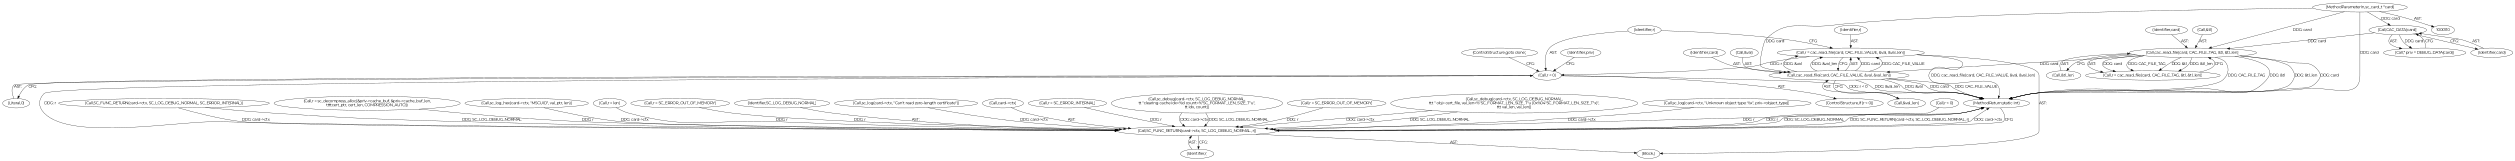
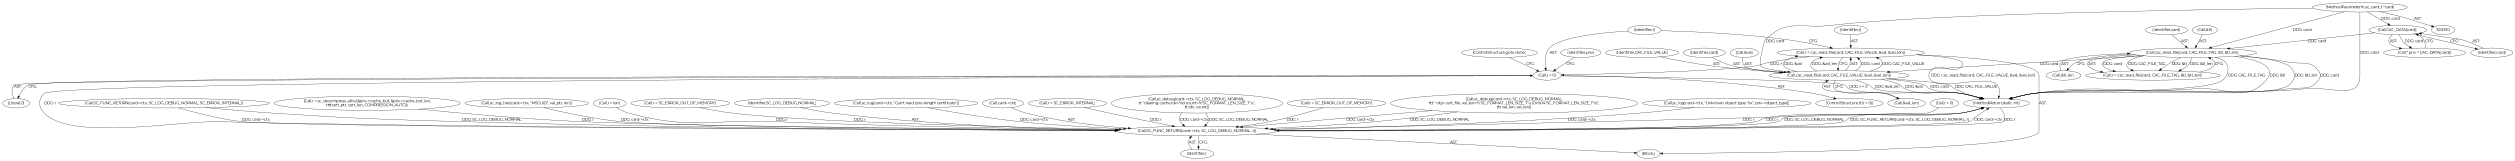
none -> (1642, 53)
(2425, 53) -> (2425, 53)
(2010, 120) -> (2010, 120)
